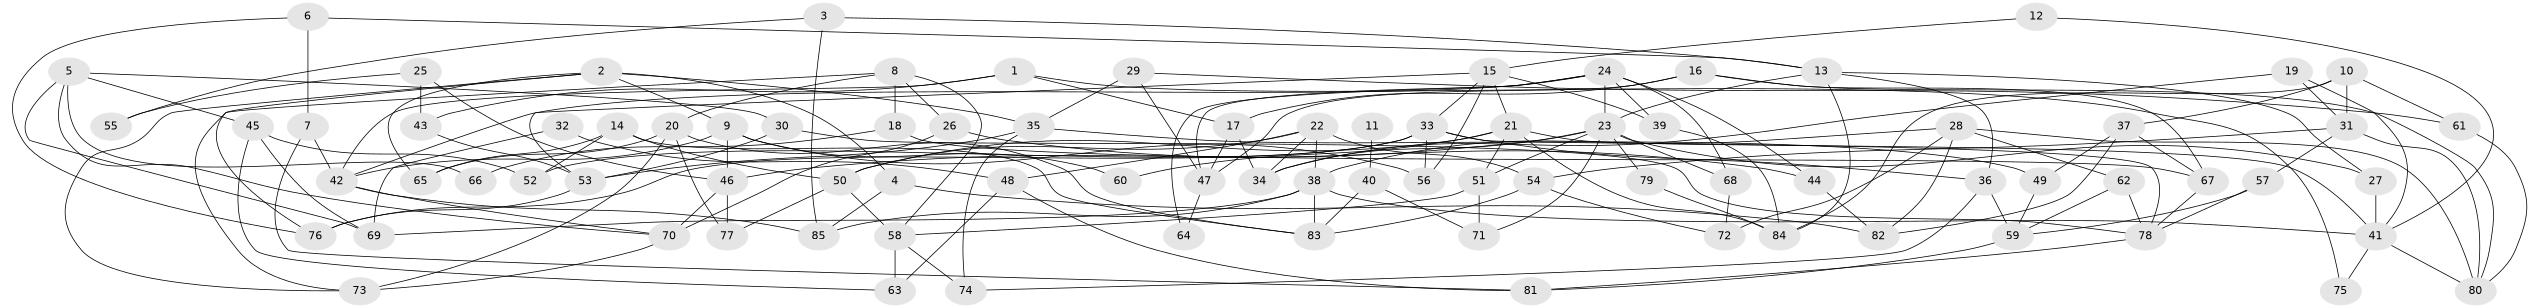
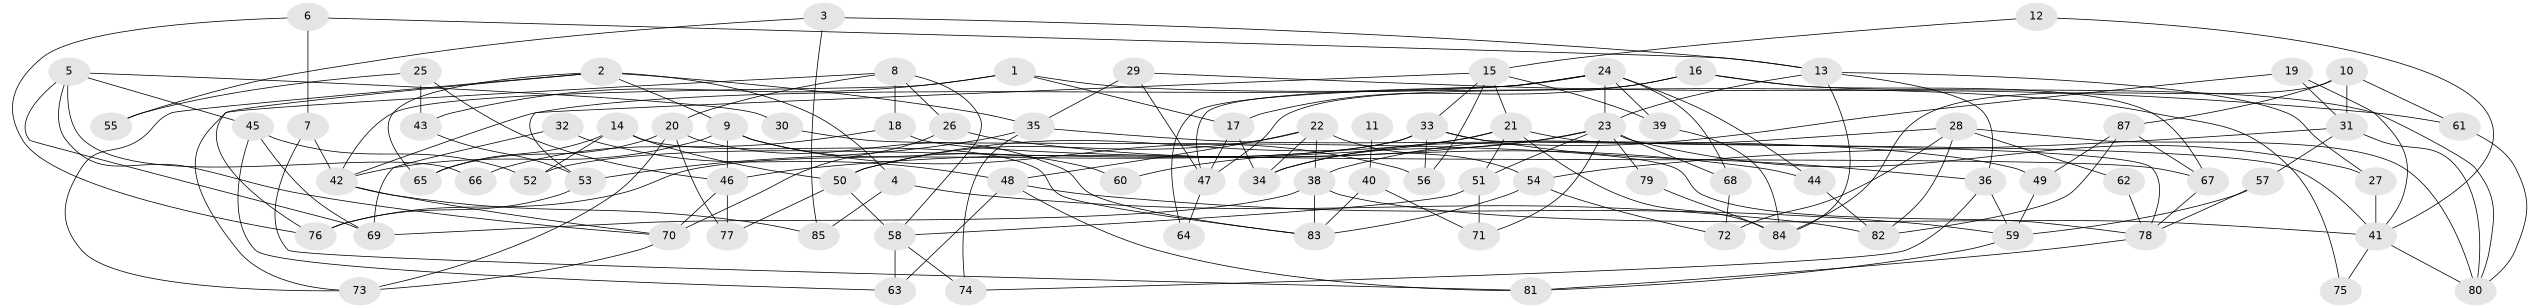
(2124, 127) -> (2124, 127)
(675, 163) -> none
(2069, 209) -> (1510, 211)
(1034, 213) -> none
